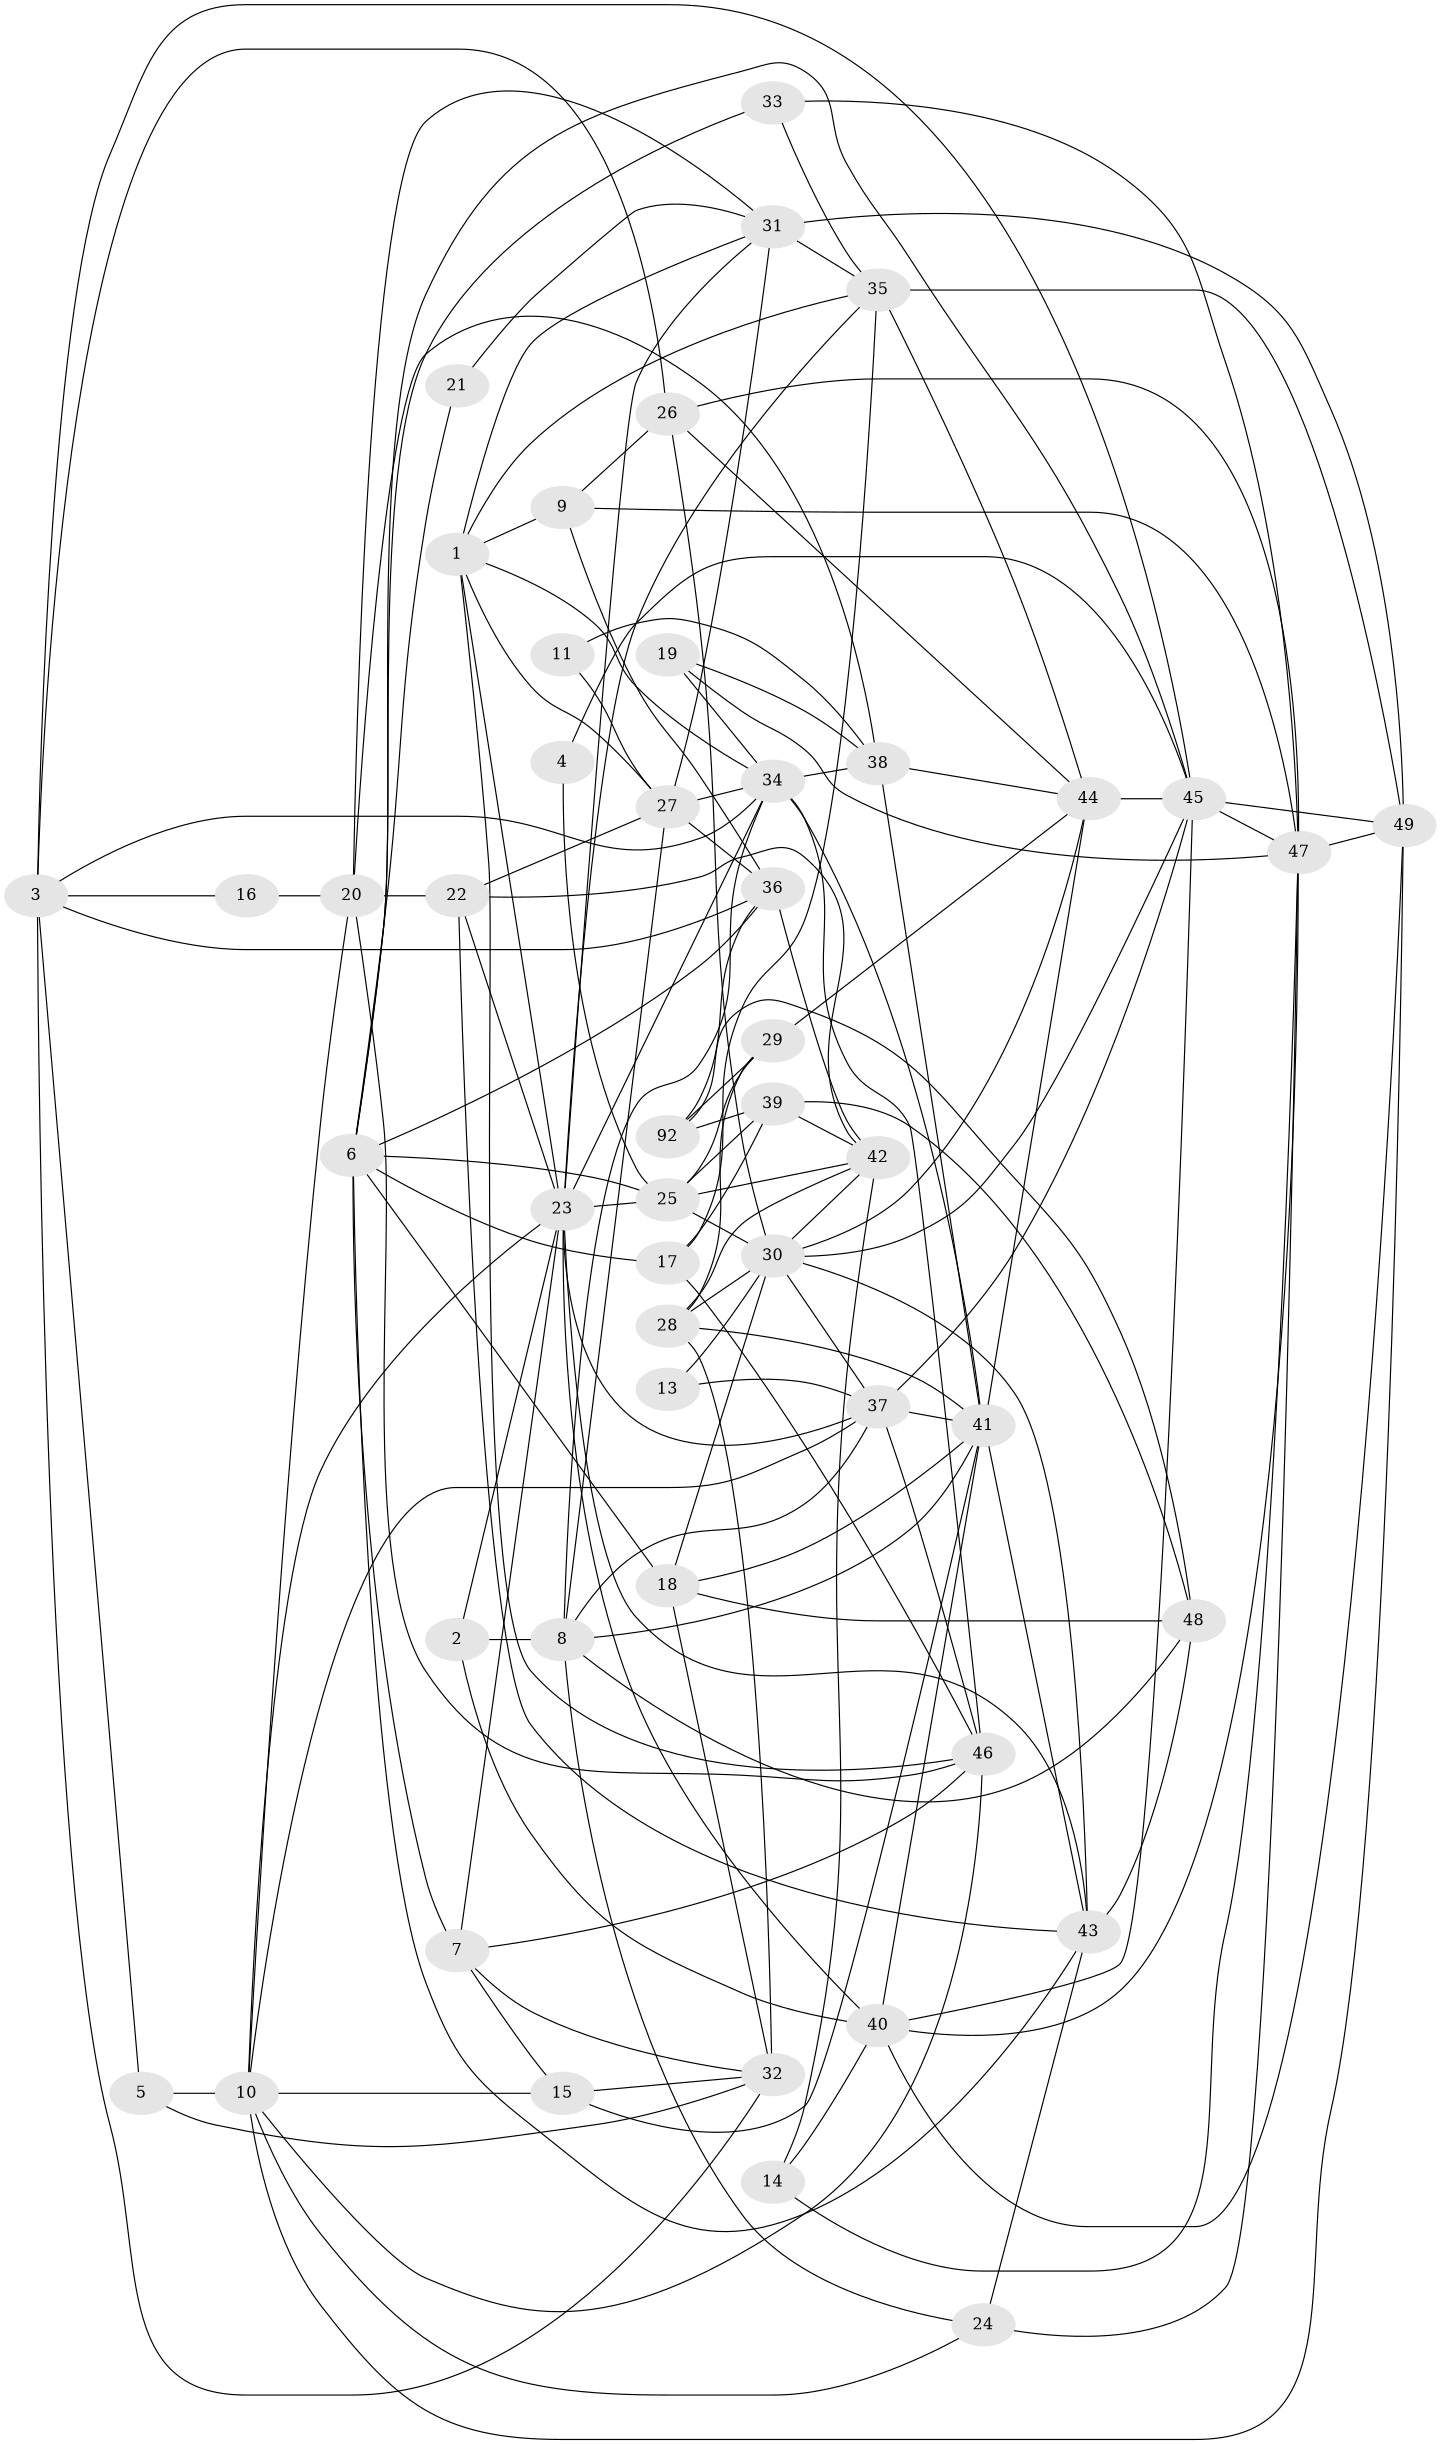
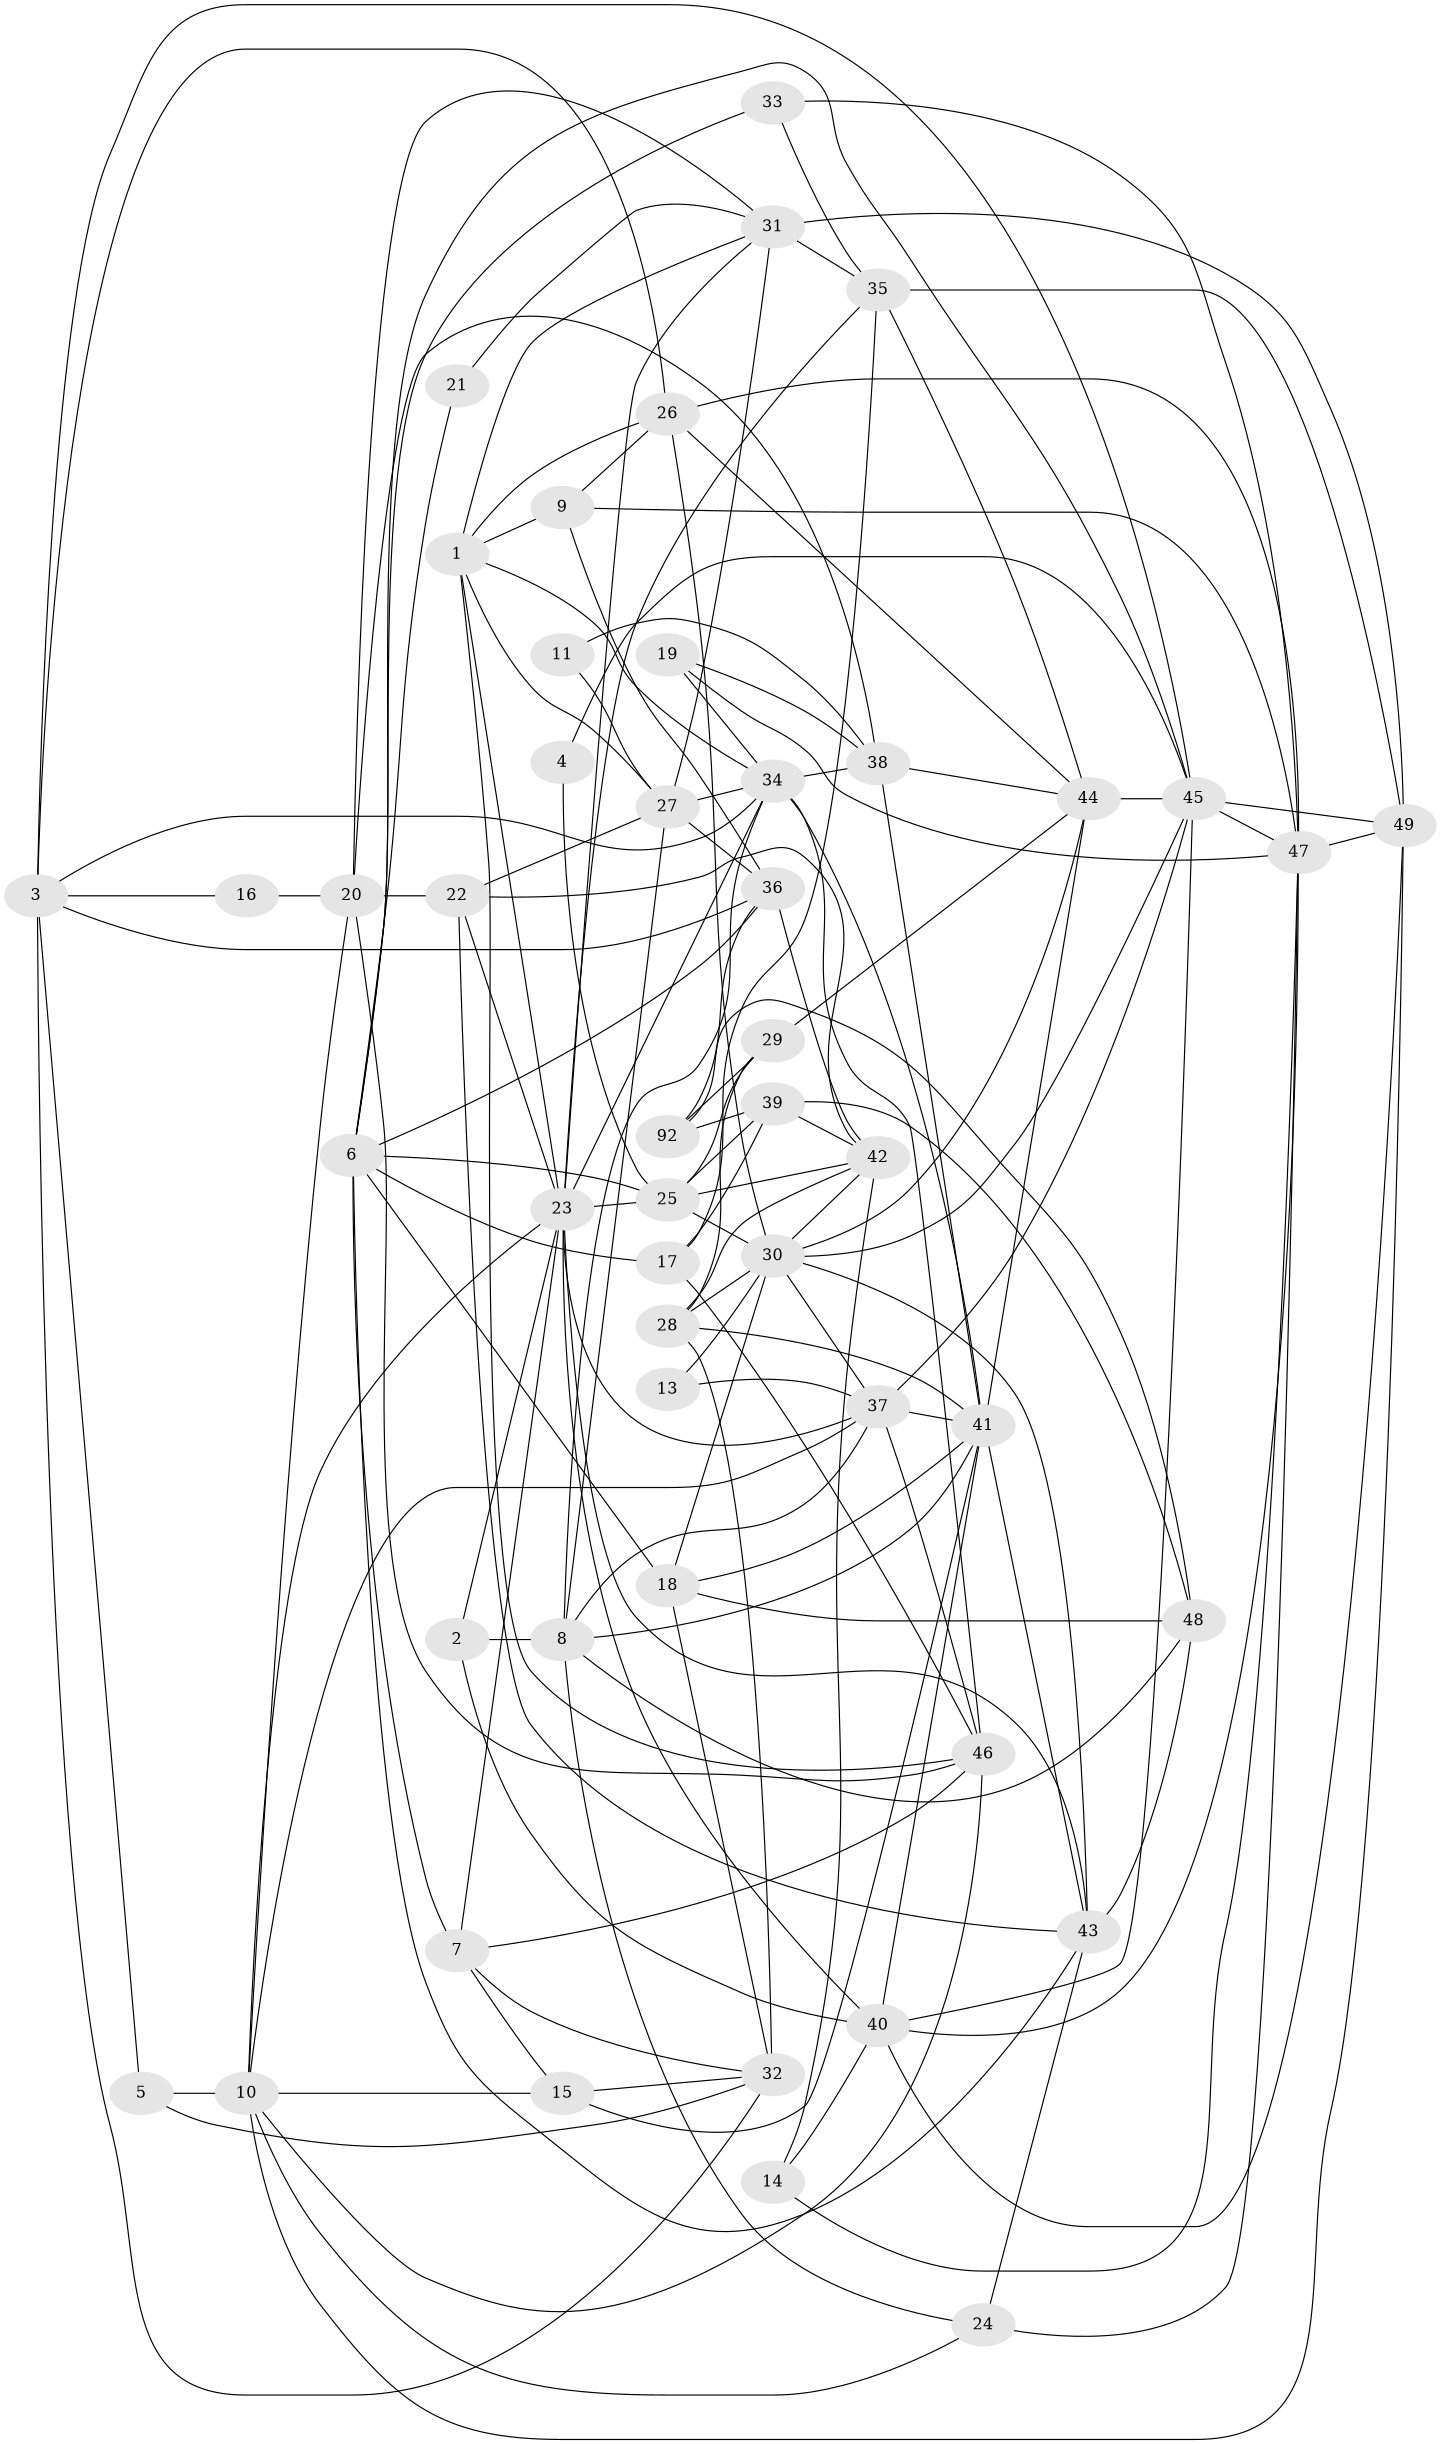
(630, 374) -> (546, 466)
